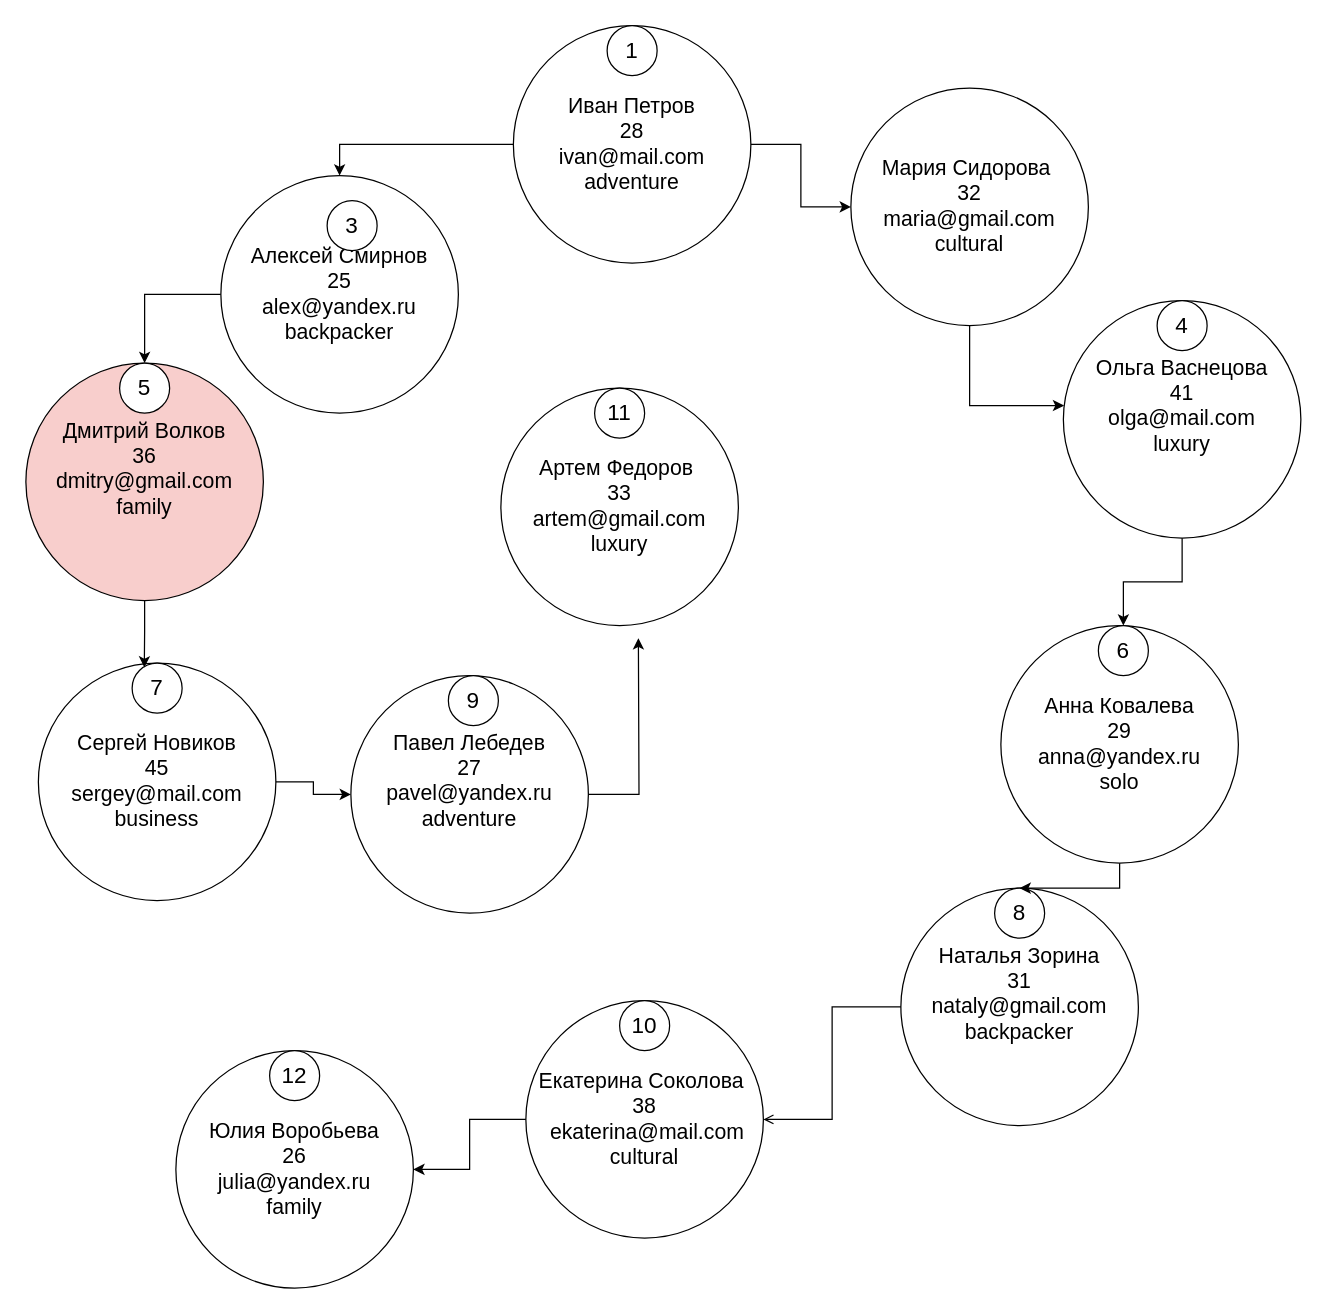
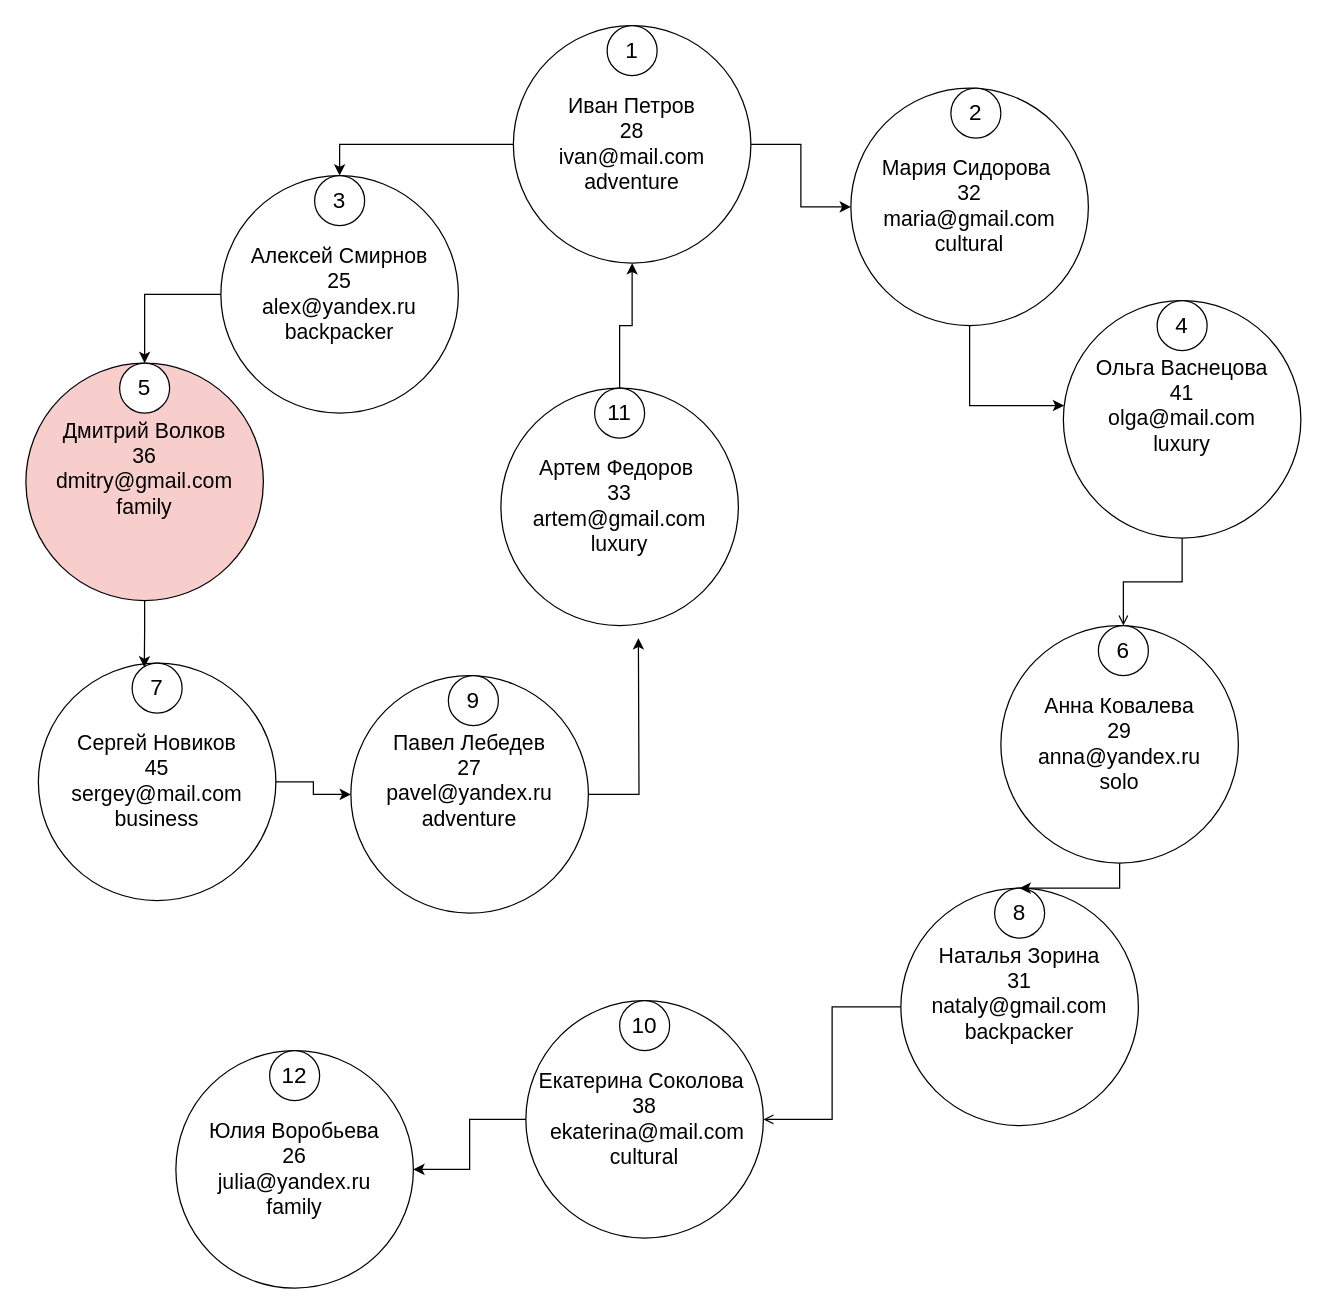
none -> (976, 113)
(352, 226) -> (339, 201)
none -> (621, 326)
(1123, 616) -> (1123, 618)
